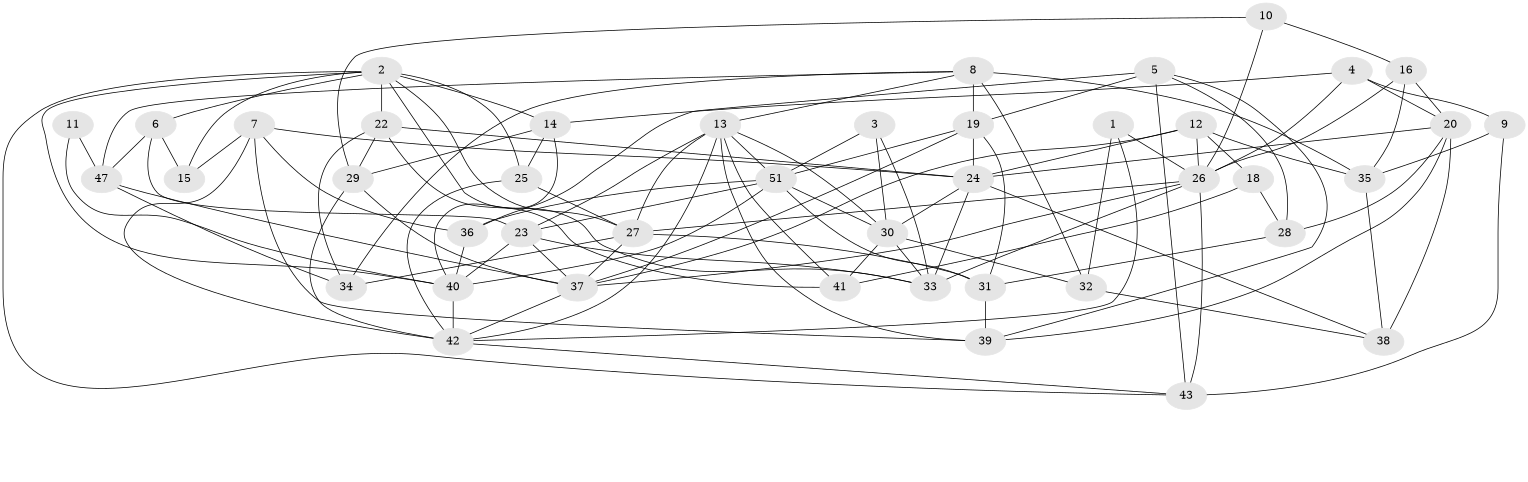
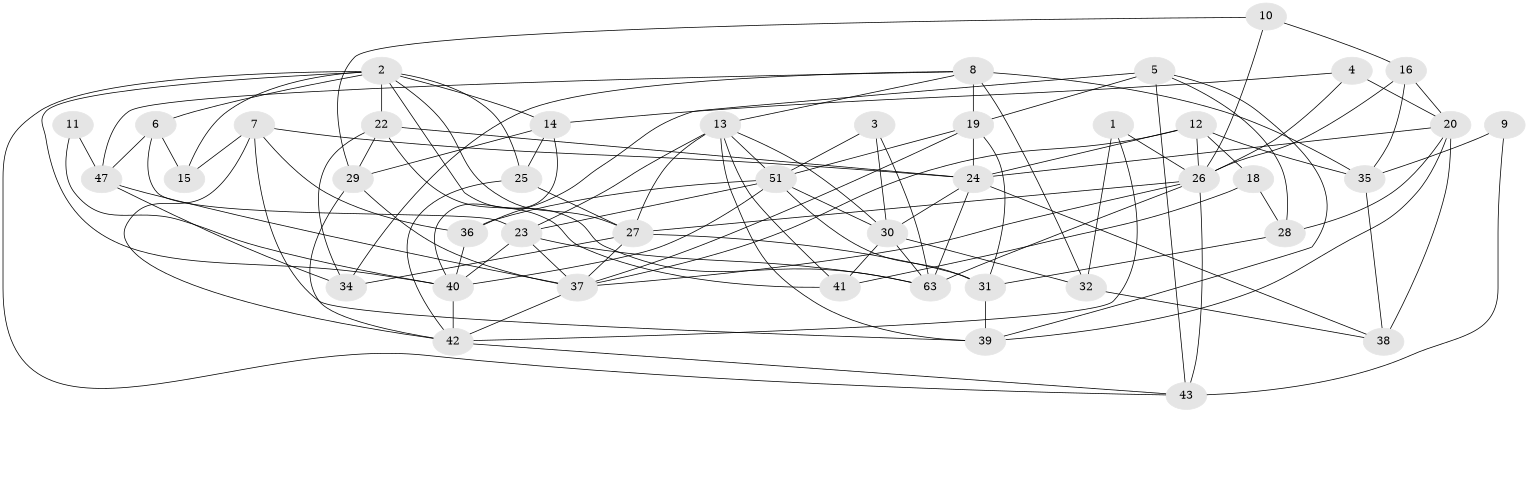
(1419, 96) -> none
(930, 288) -> (930, 288)
(617, 292) -> none
